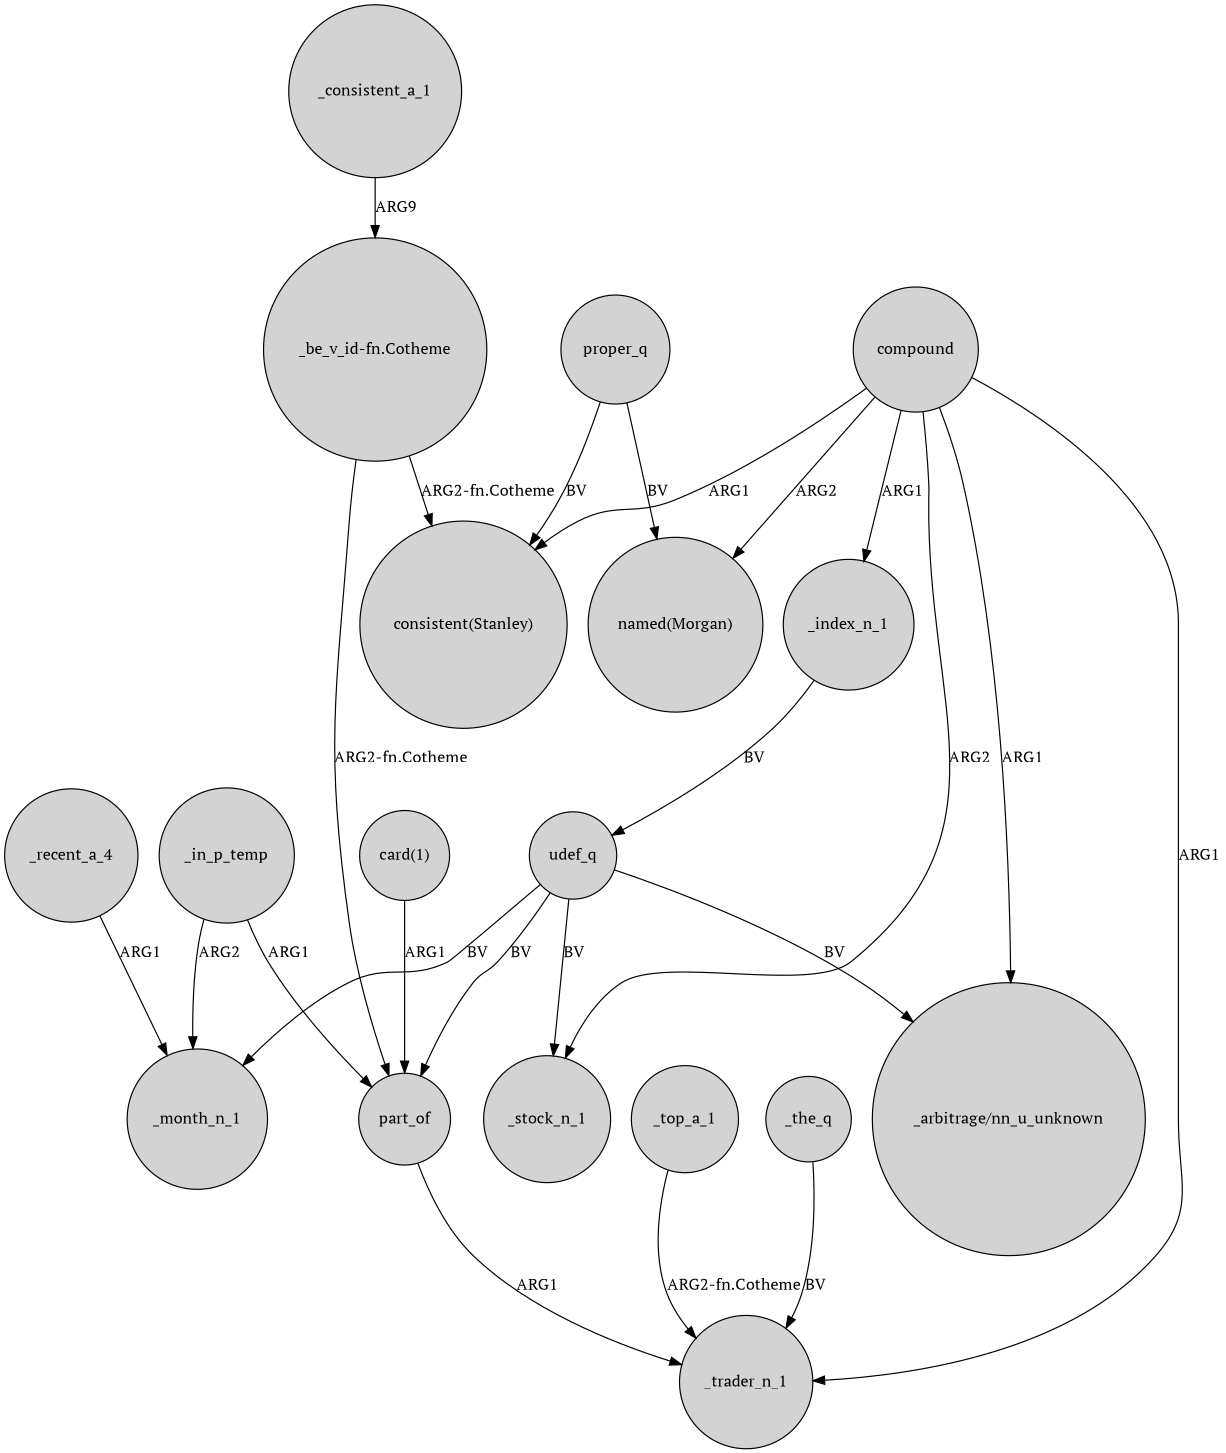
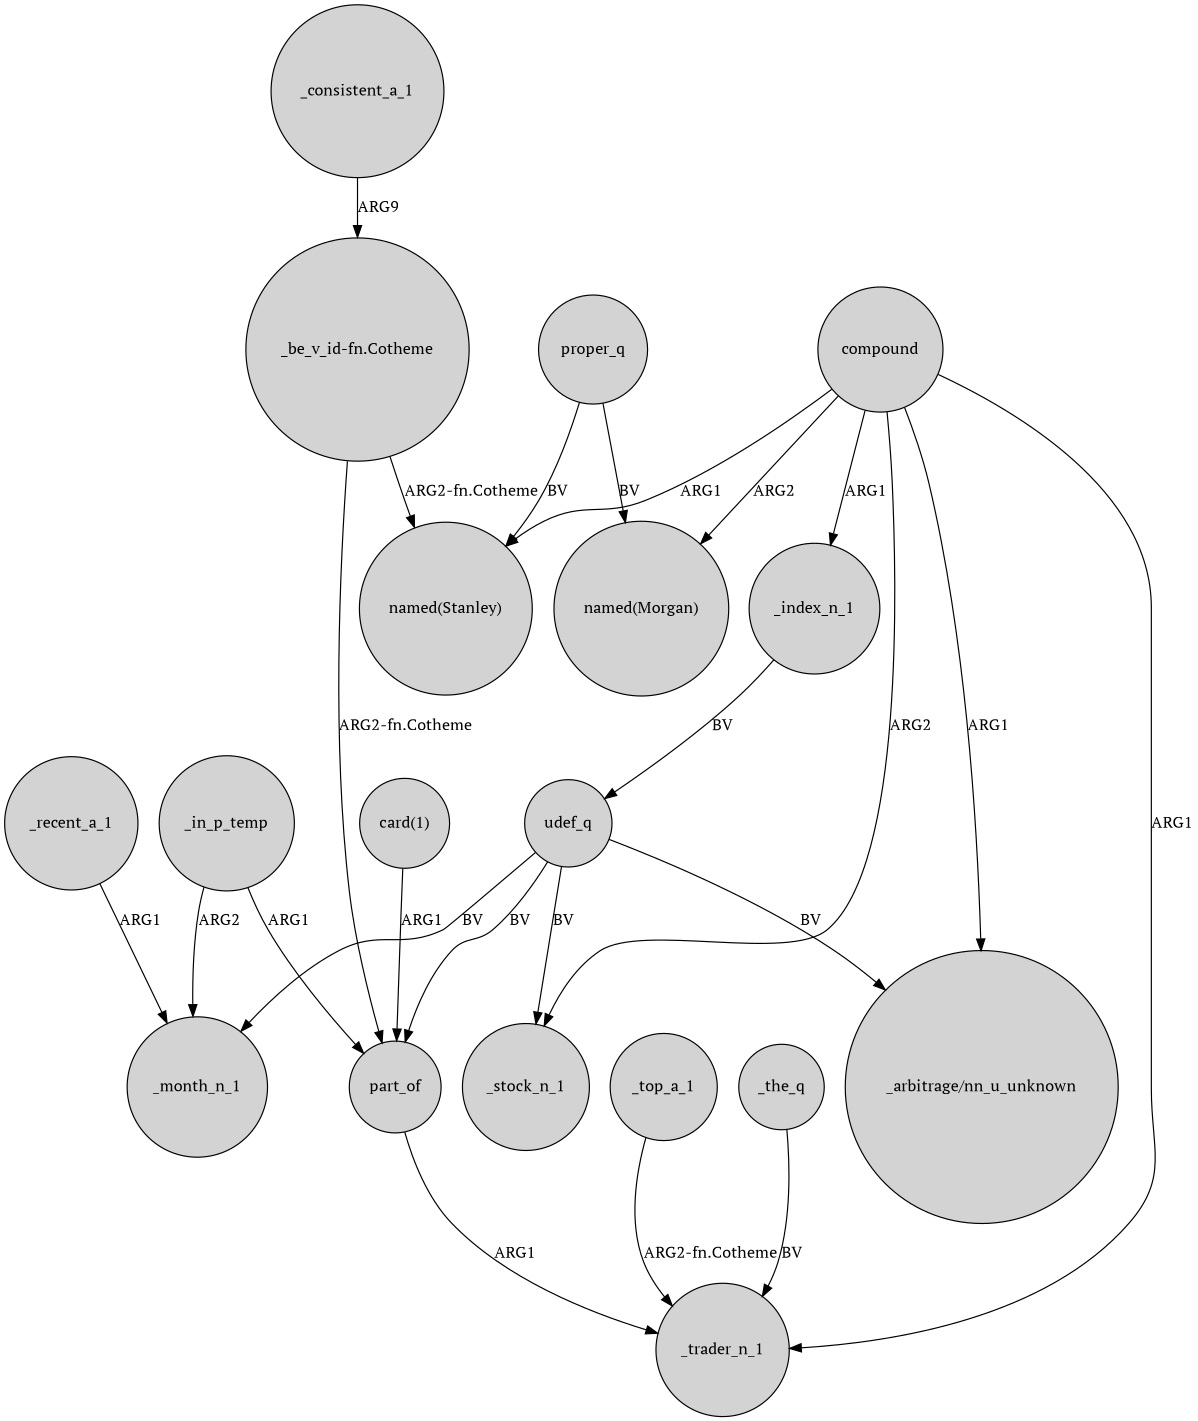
(464, 625) -> (446, 609)
(71, 855) -> (71, 823)
